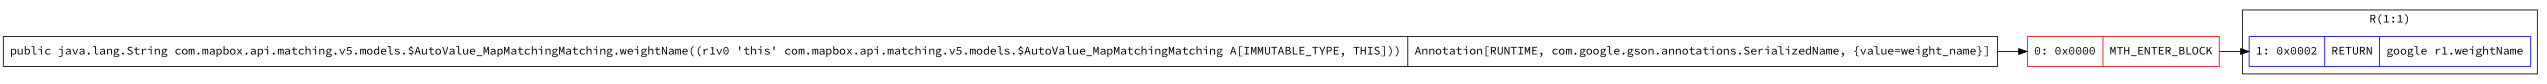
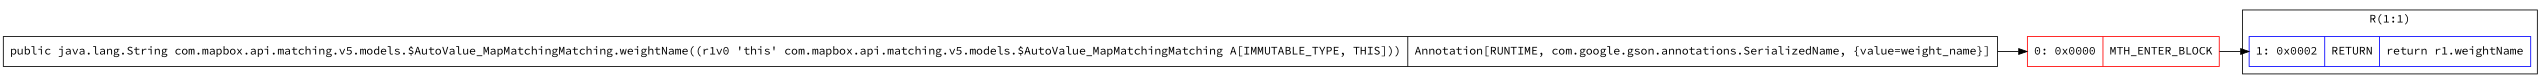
(2455, 51) -> (2455, 51)
